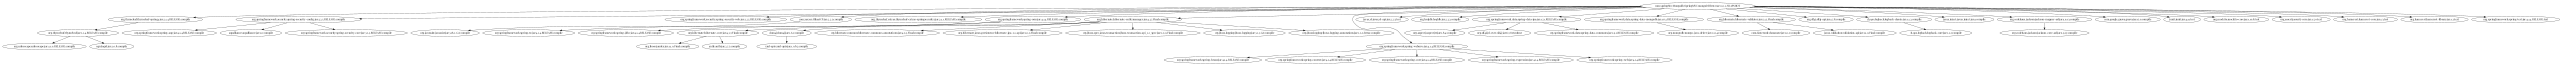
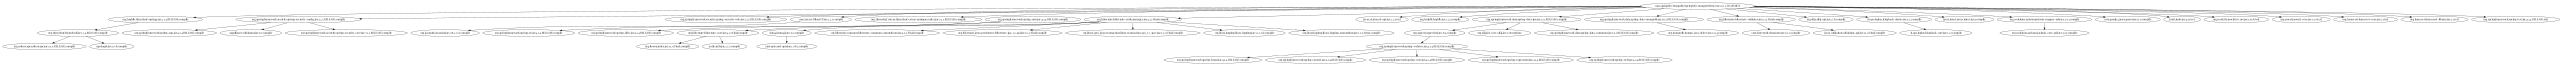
(1462, 10) -> (1427, 39)
(1210, 12) -> none
(155, 20) -> (155, 20)
(251, 33) -> (251, 33)
(1500, 33) -> (1500, 33)
